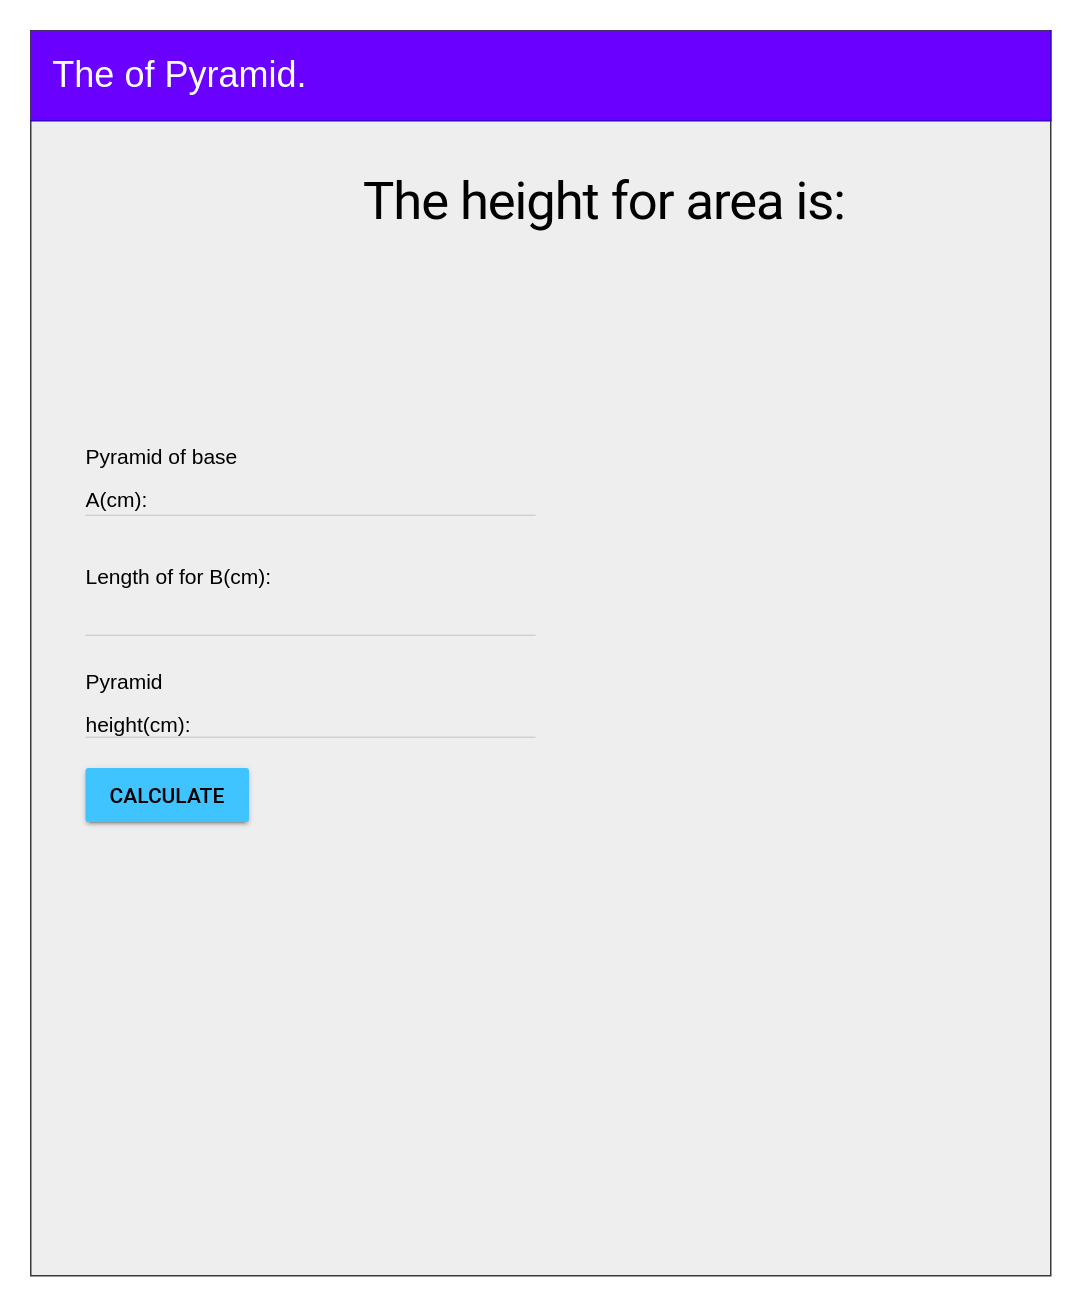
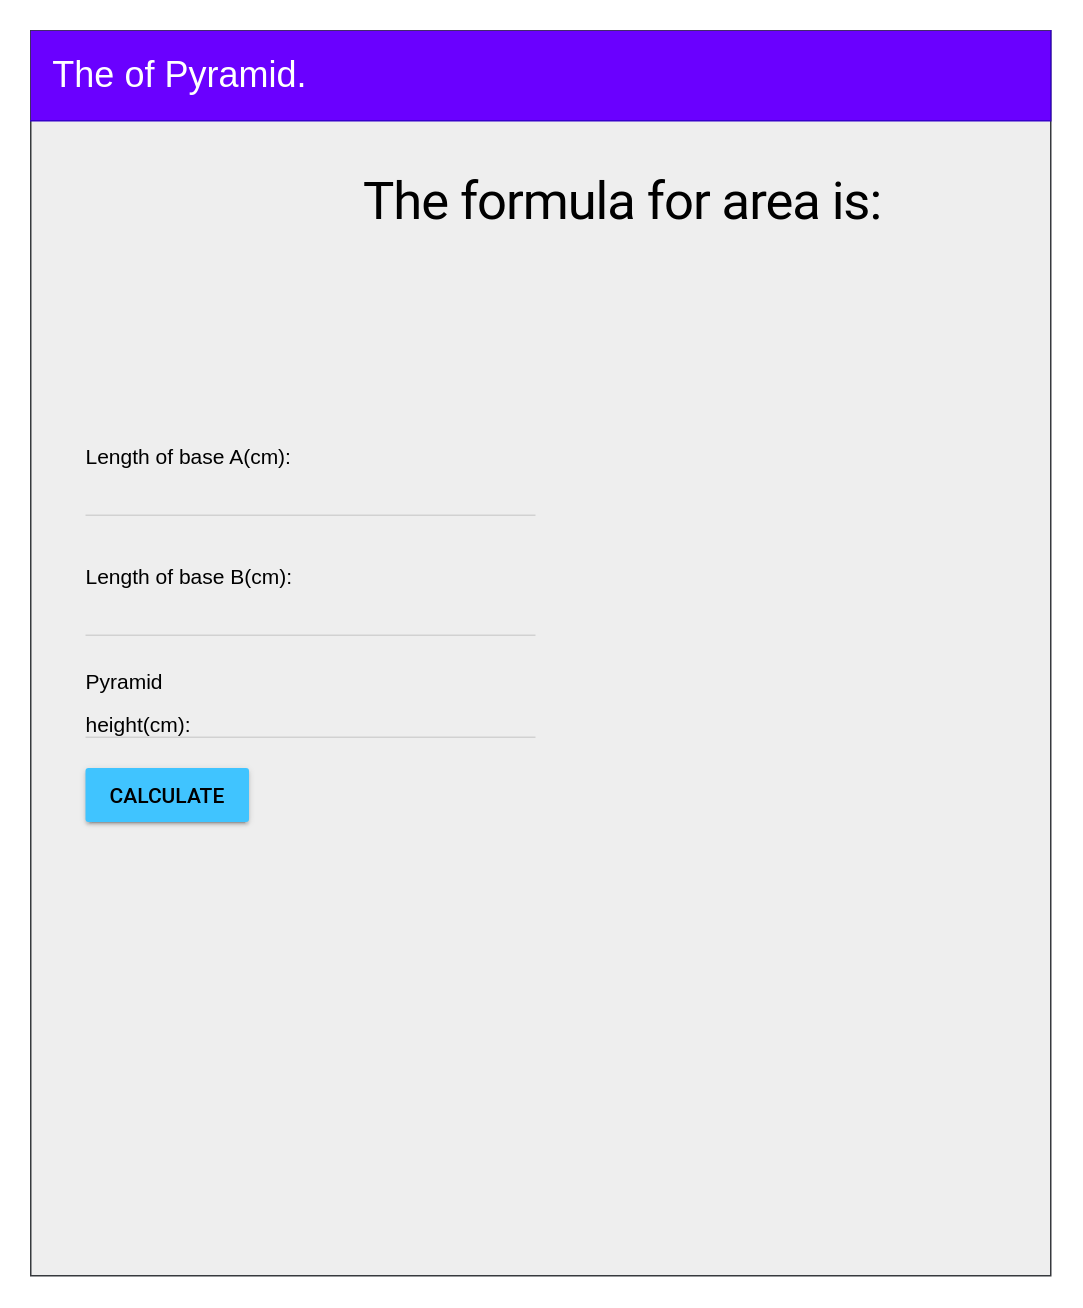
(511, 154) -> (522, 154)
(194, 474) -> (194, 474)
(194, 594) -> (194, 594)
